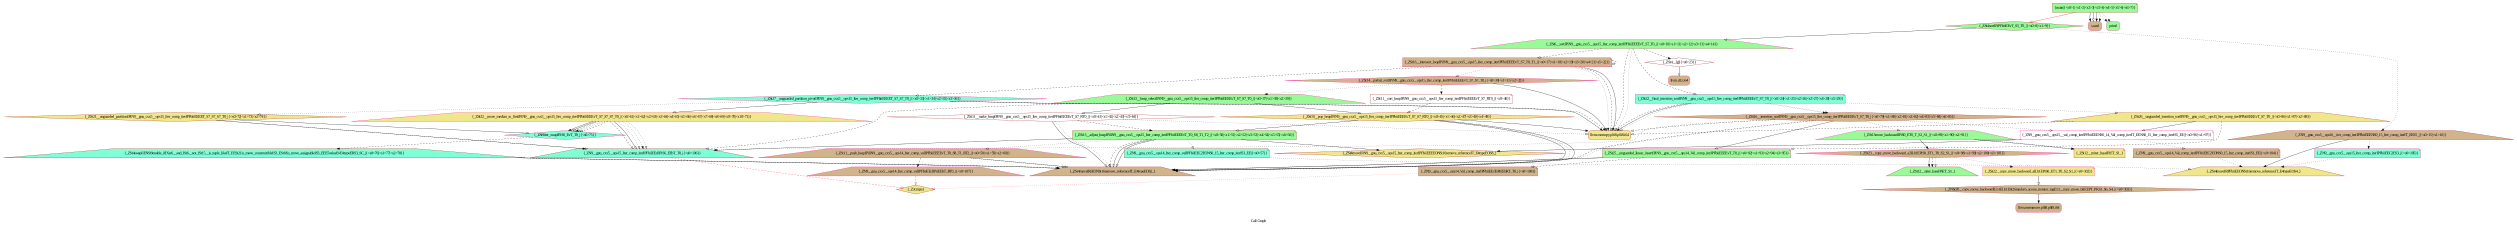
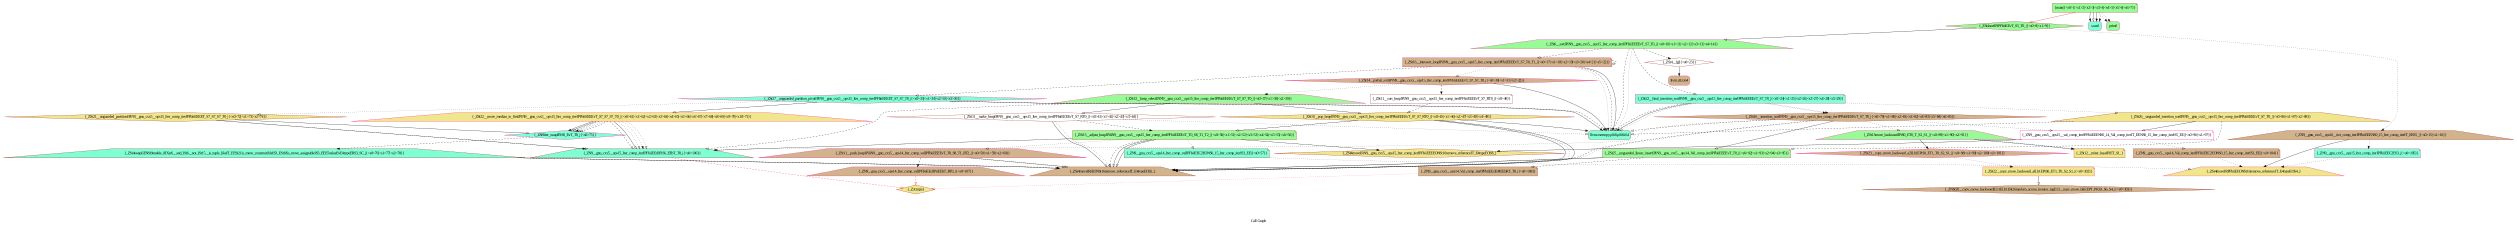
(2095, 26) -> (2095, 26)
(1679, 70) -> (1679, 70)
(1610, 135) -> (1610, 135)
(1932, 171) -> none
(2254, 171) -> (2254, 171)
(2039, 208) -> none
